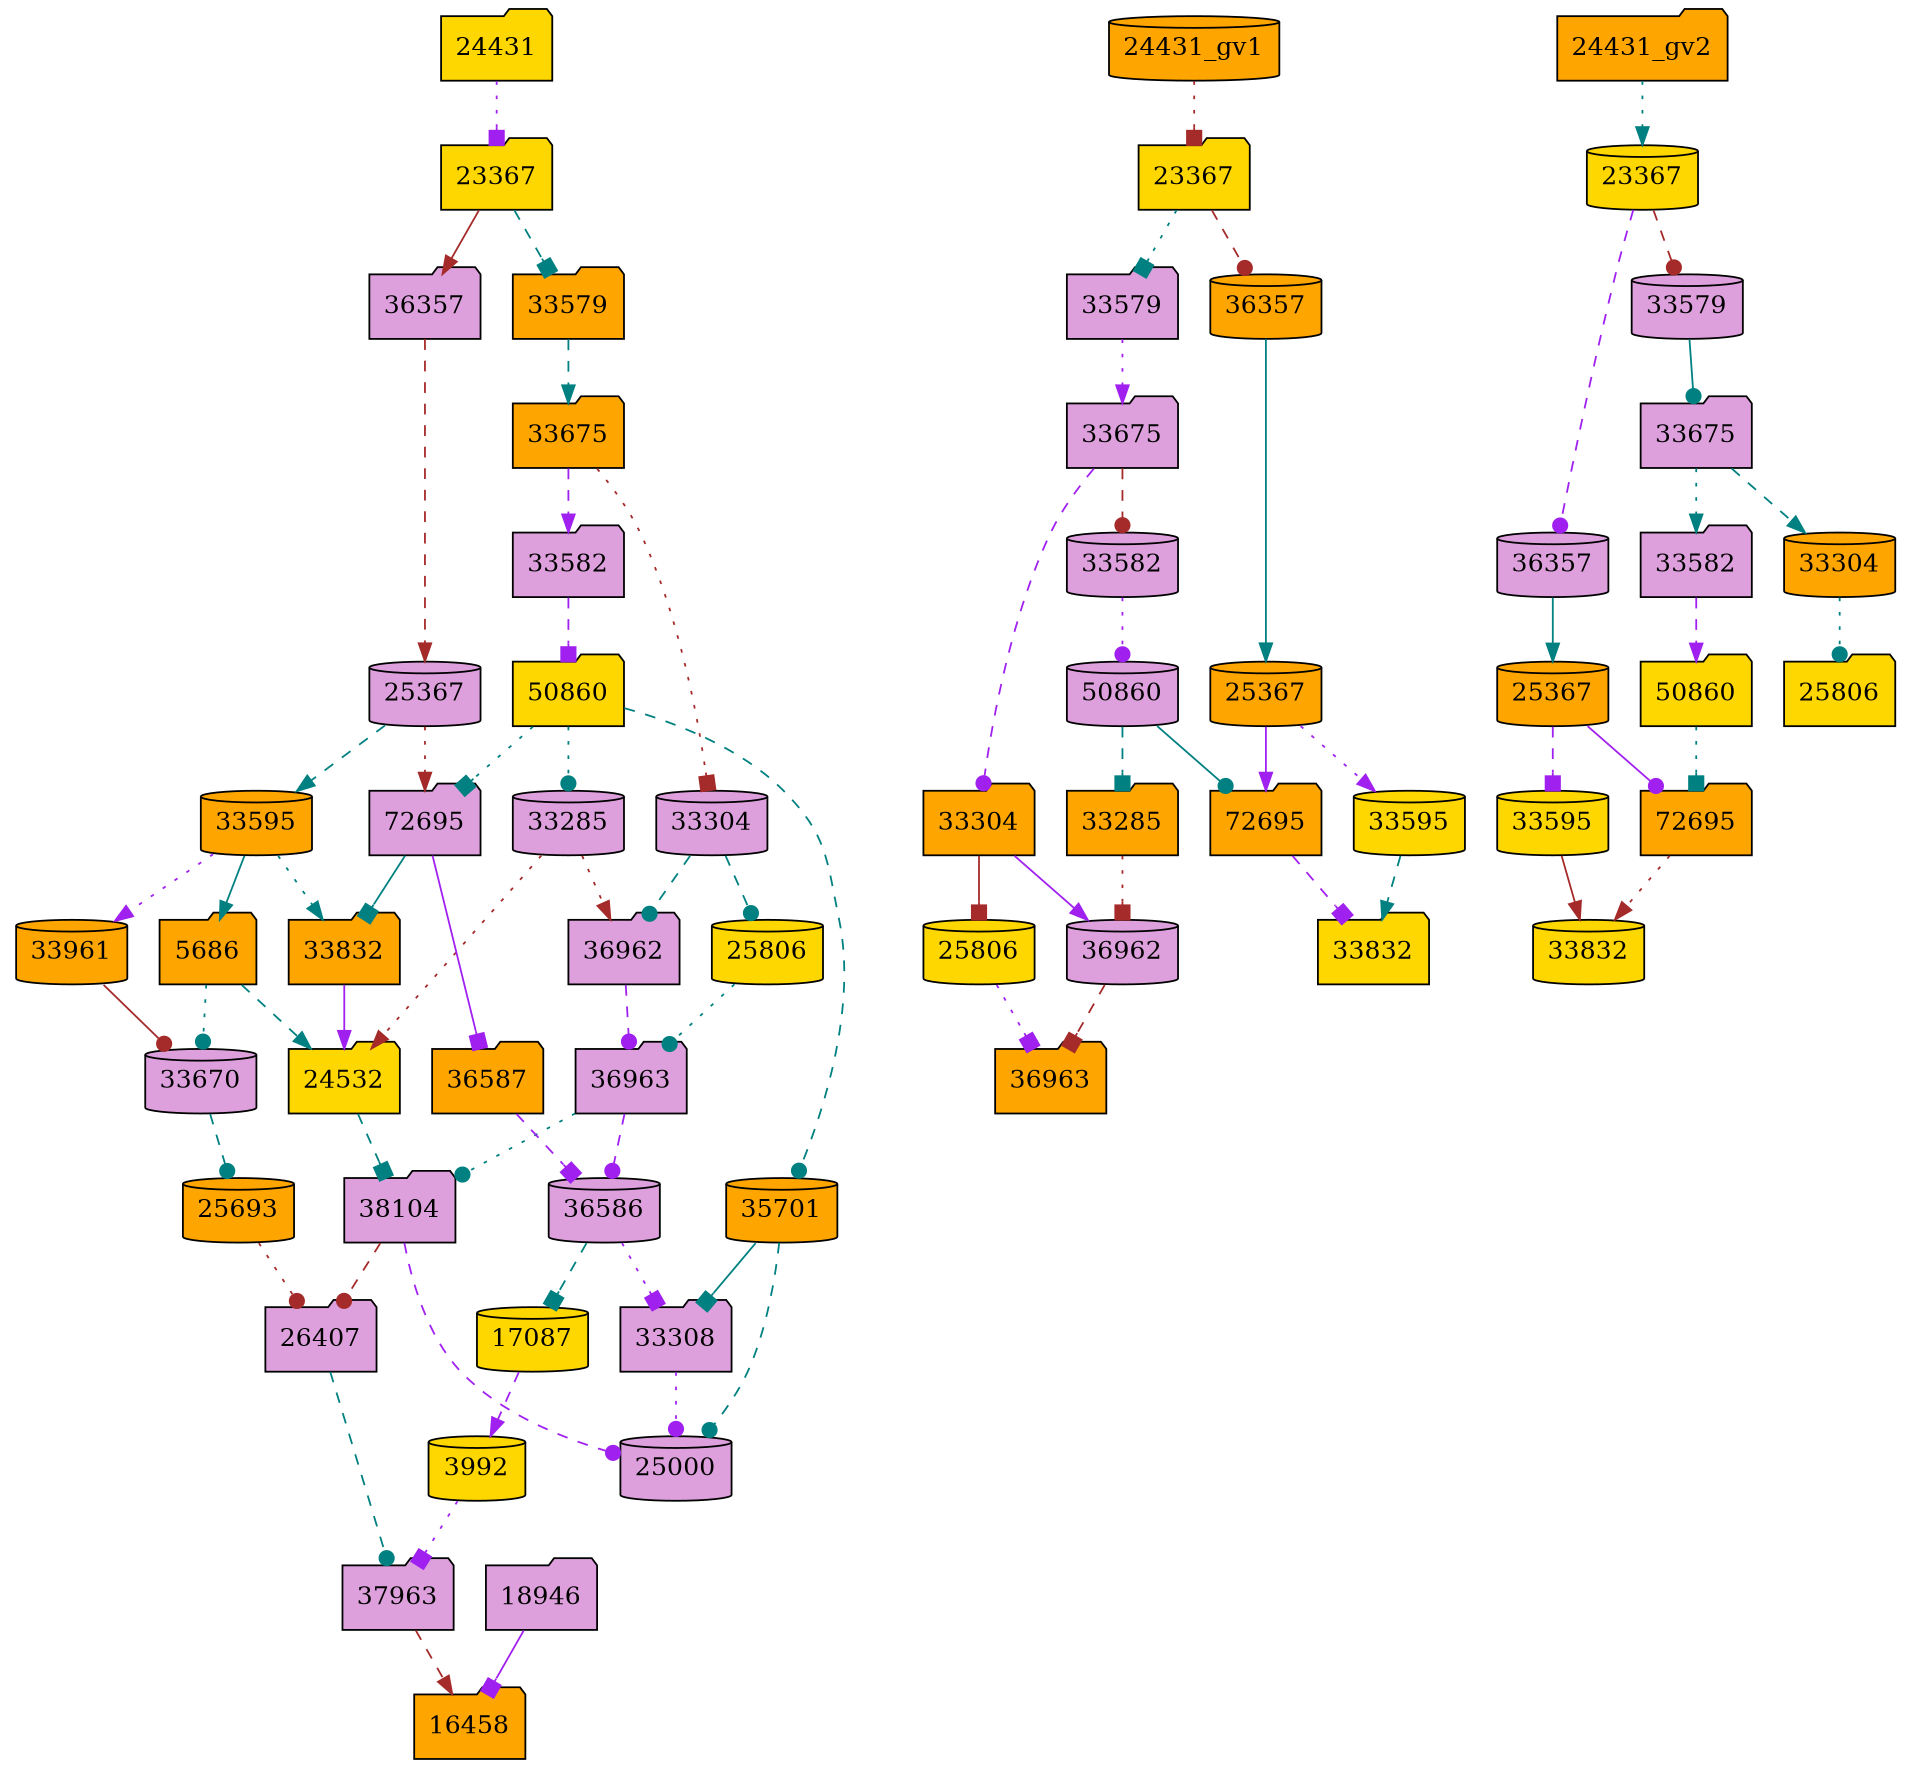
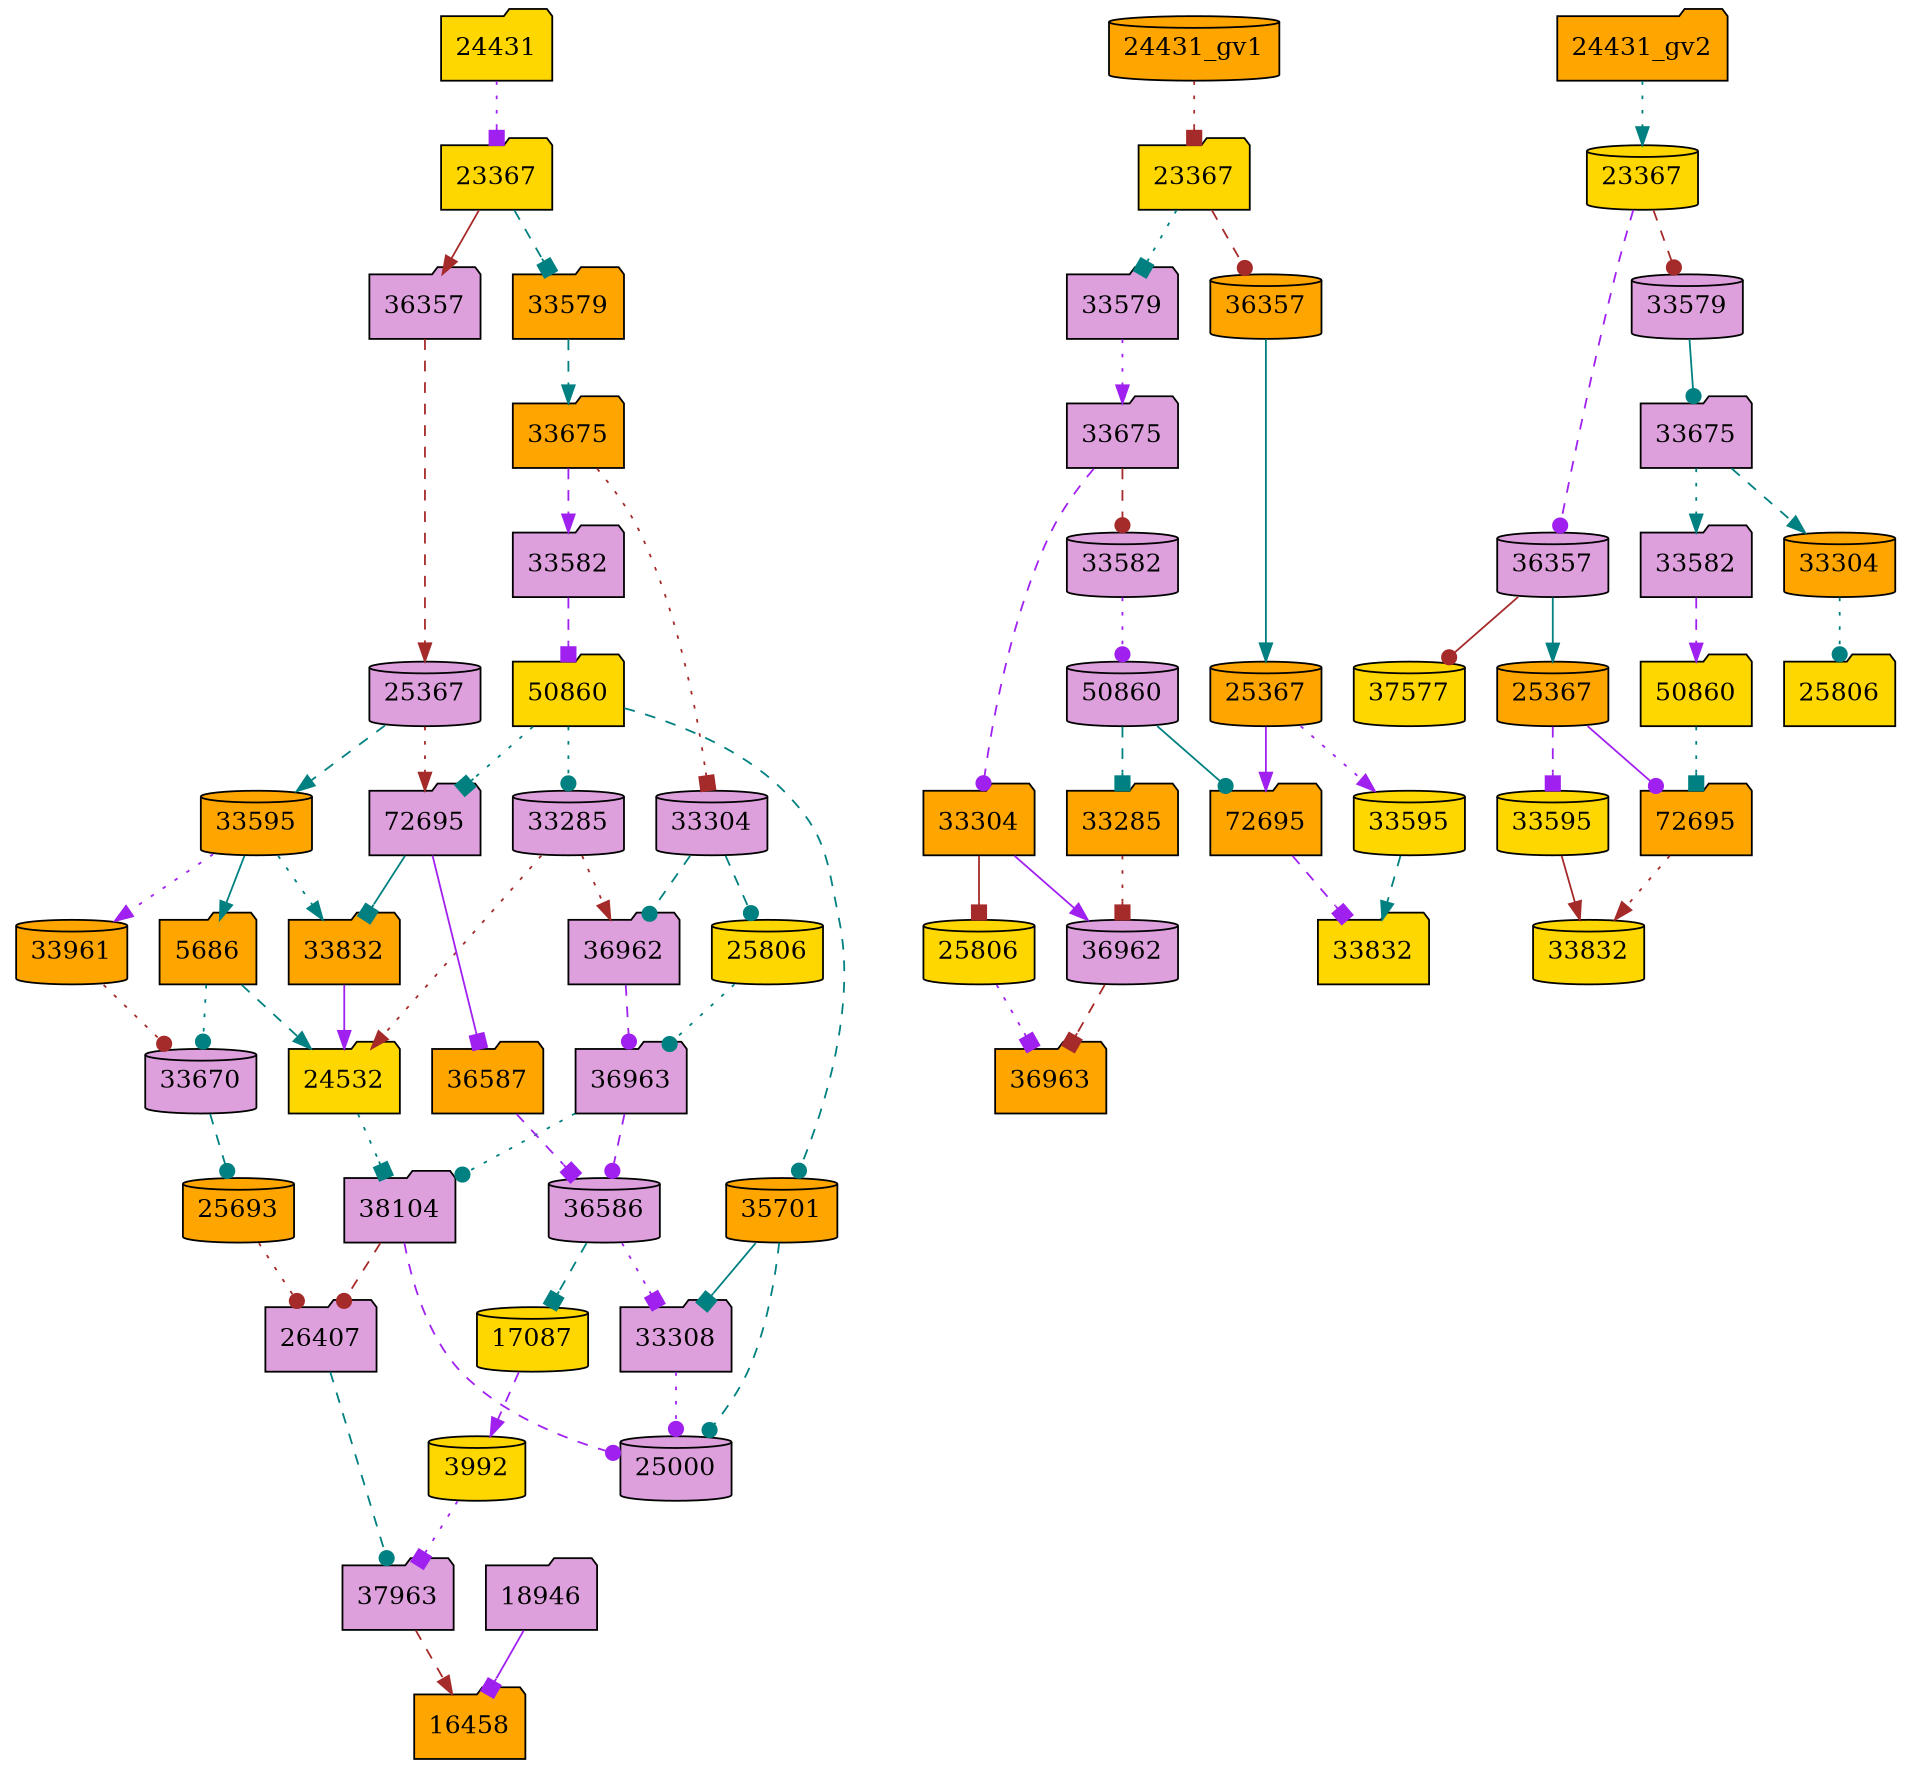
none -> (1409, 694)
(131, 1012) -> (131, 1012)
(369, 1138) -> (369, 1138)
